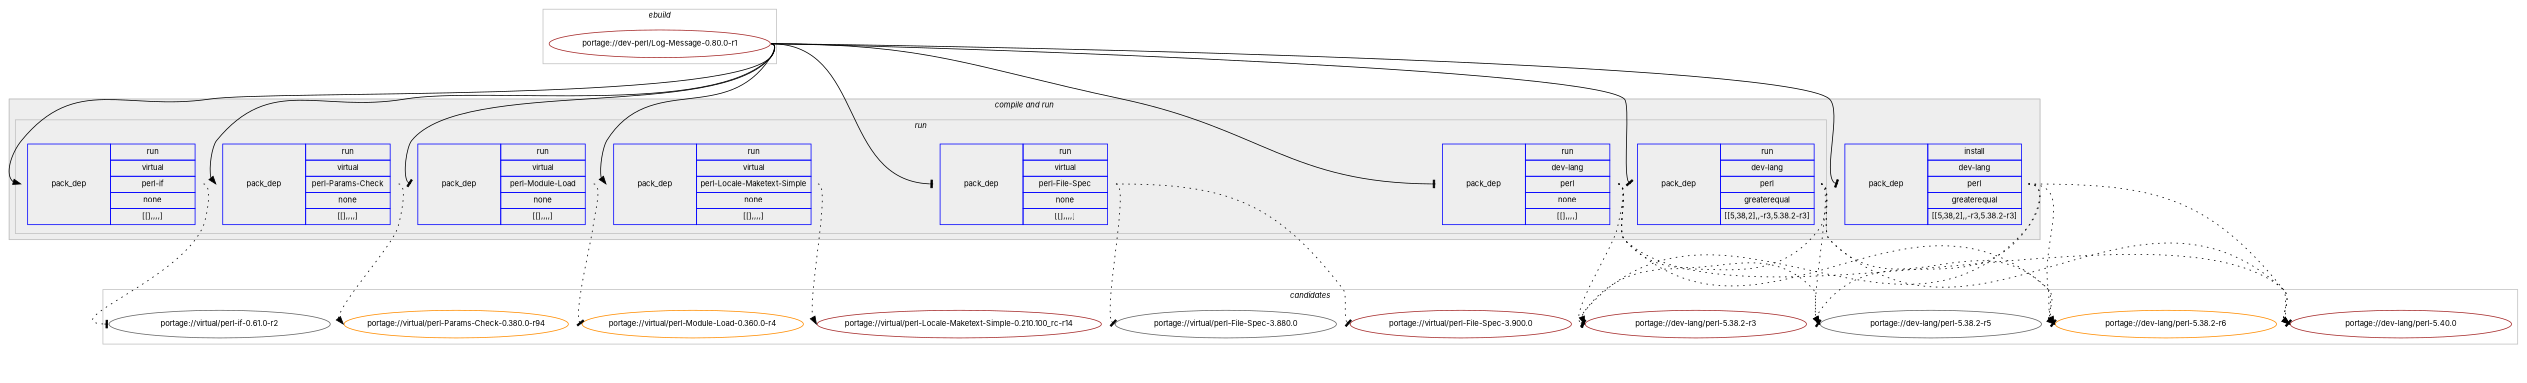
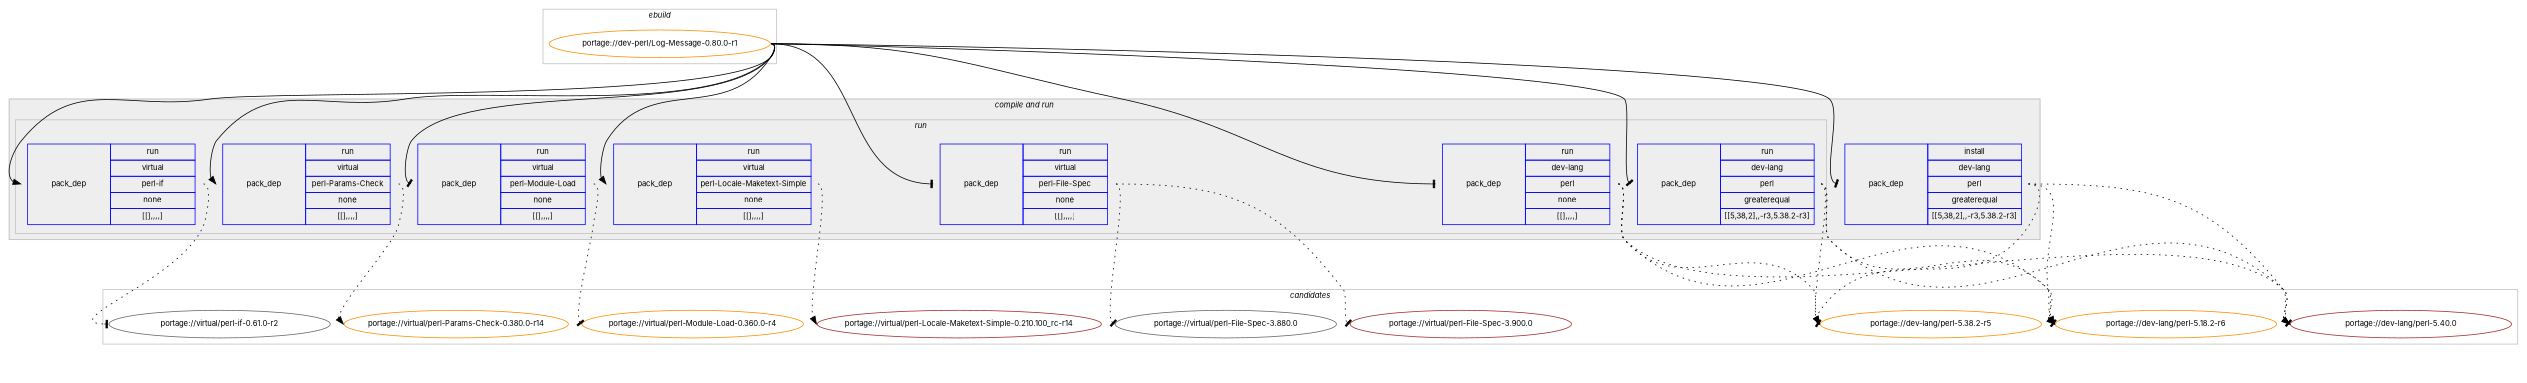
(660, 44) -> (660, 44)
(456, 324) -> (456, 324)
(1696, 324) -> none
(1931, 324) -> (1931, 324)
(2166, 324) -> (2166, 324)
